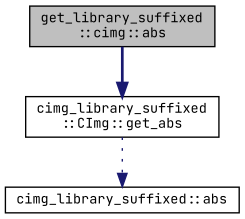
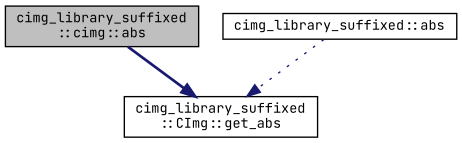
(122, 26) -> (102, 26)
(122, 155) -> (291, 64)
